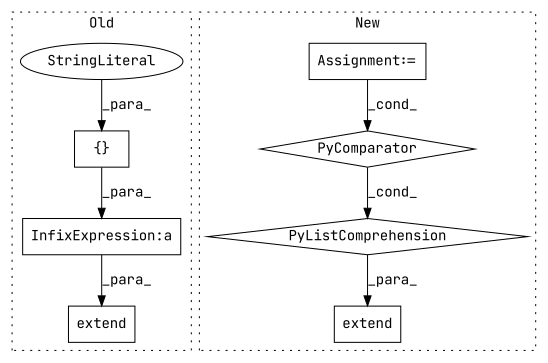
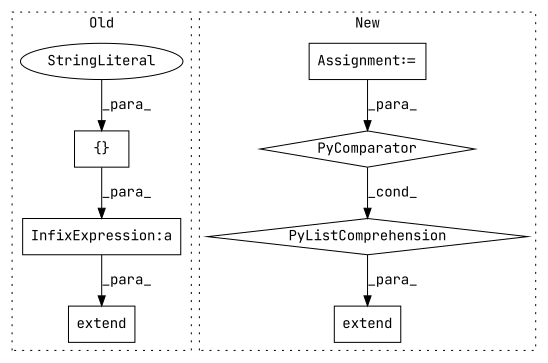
(393, 105) -> (393, 105)
